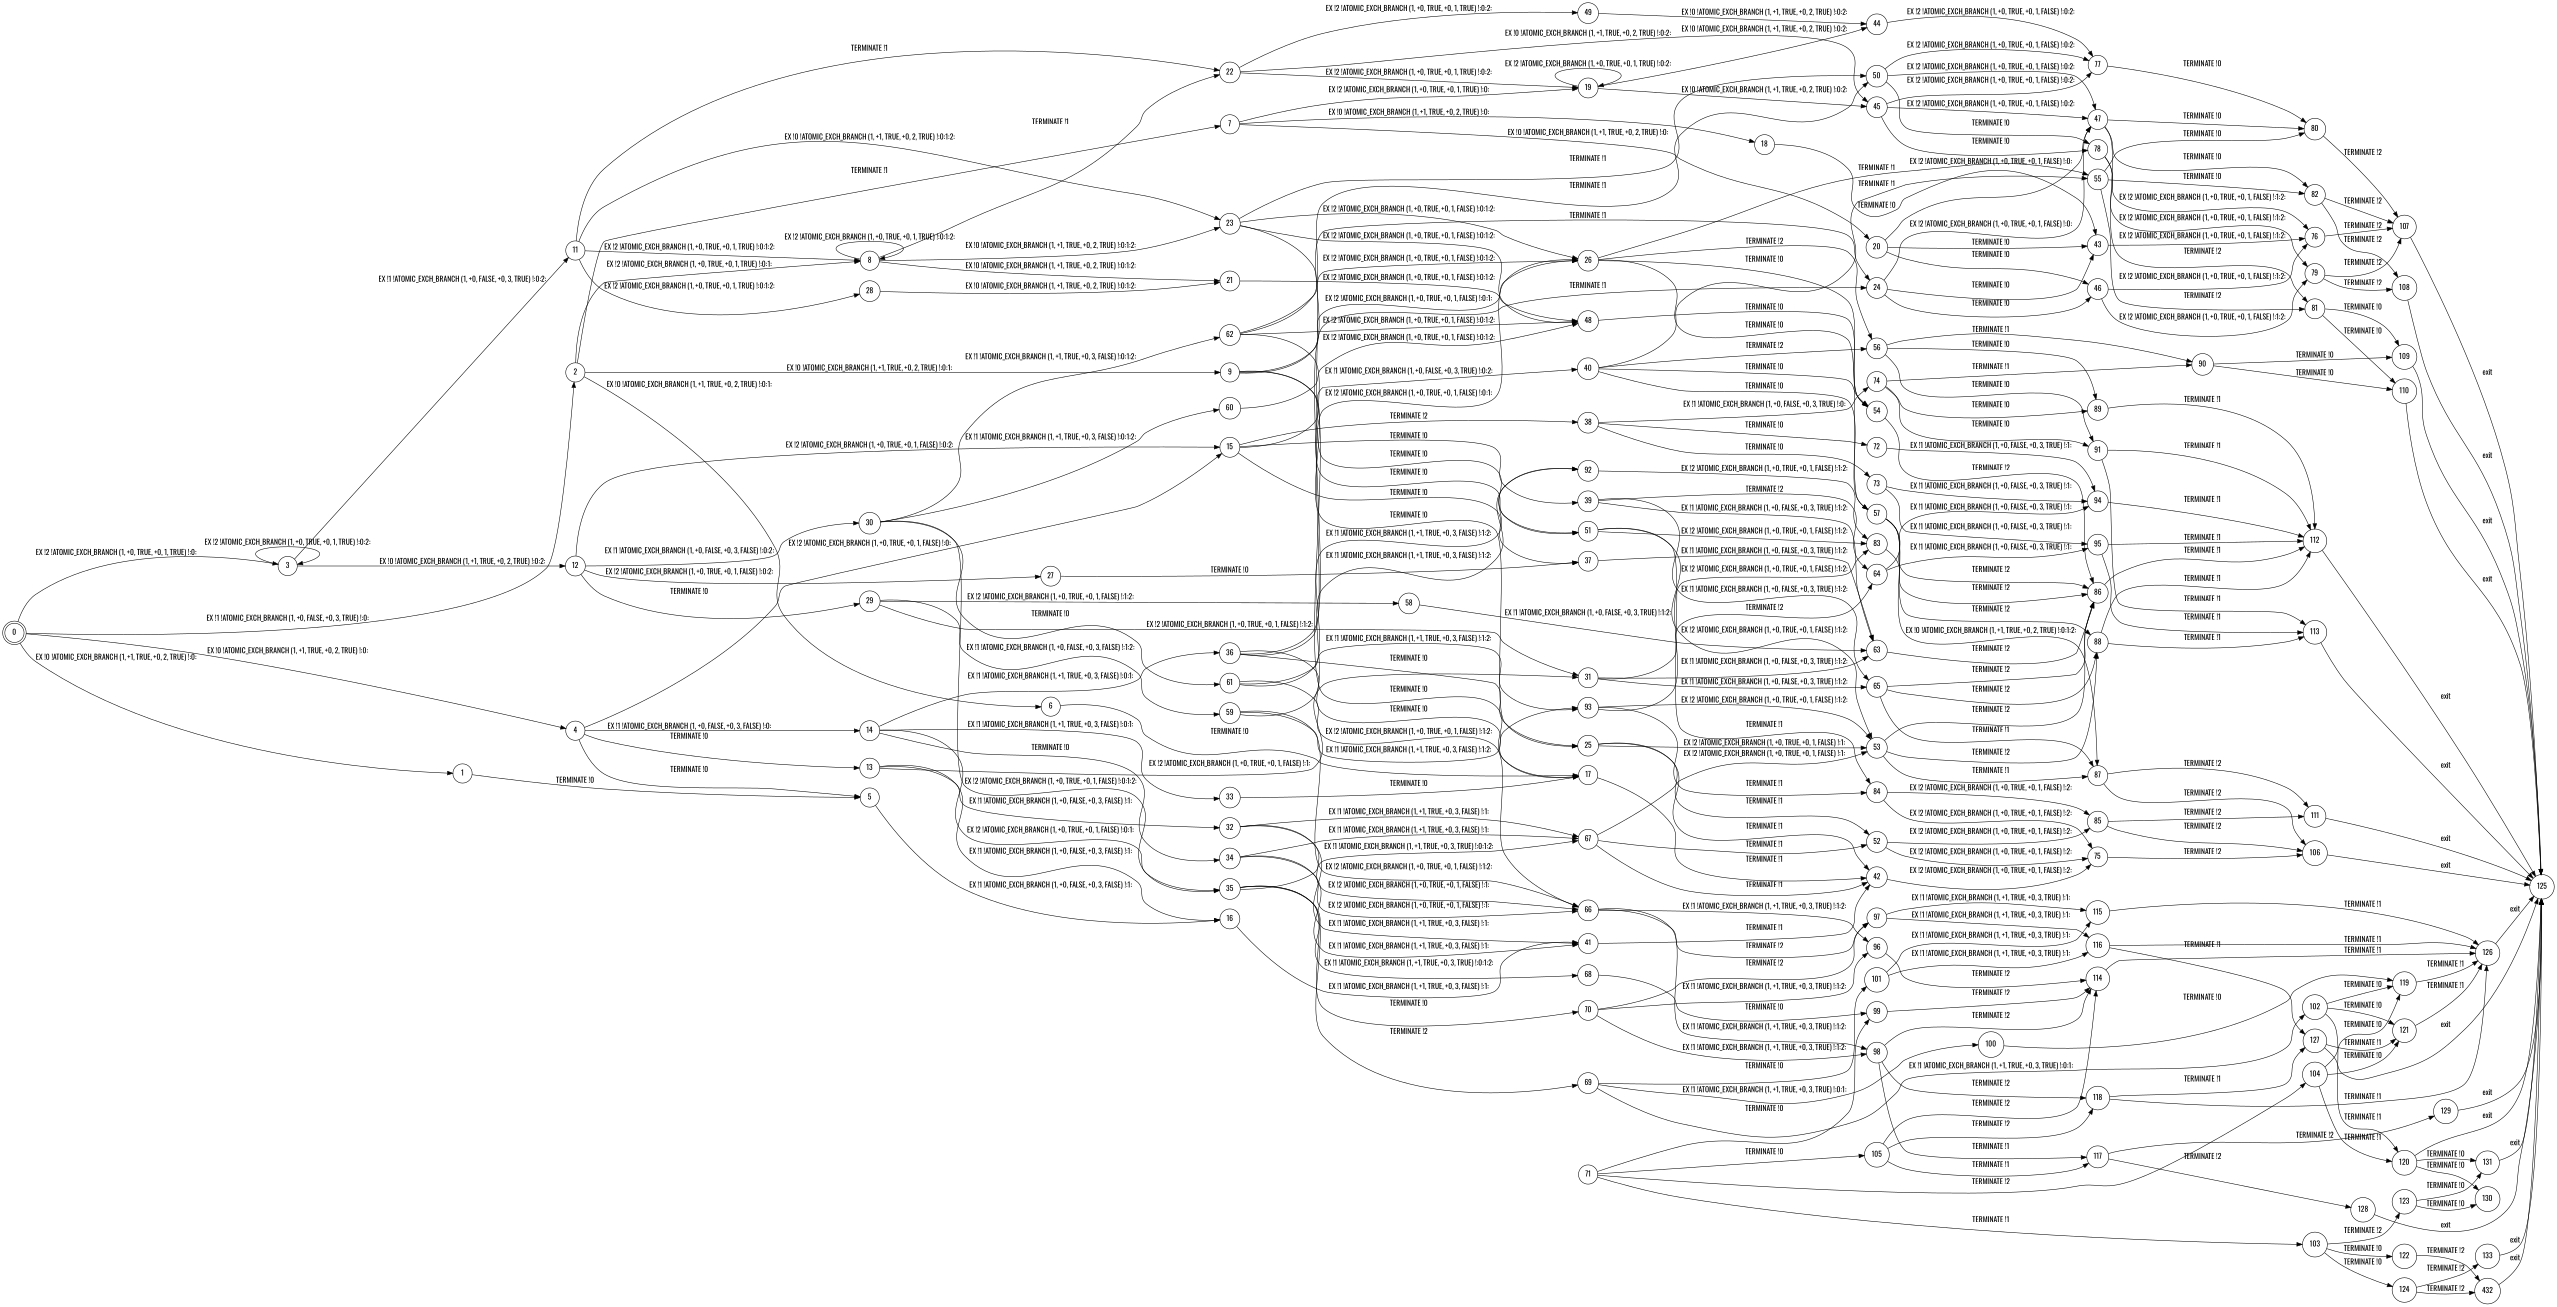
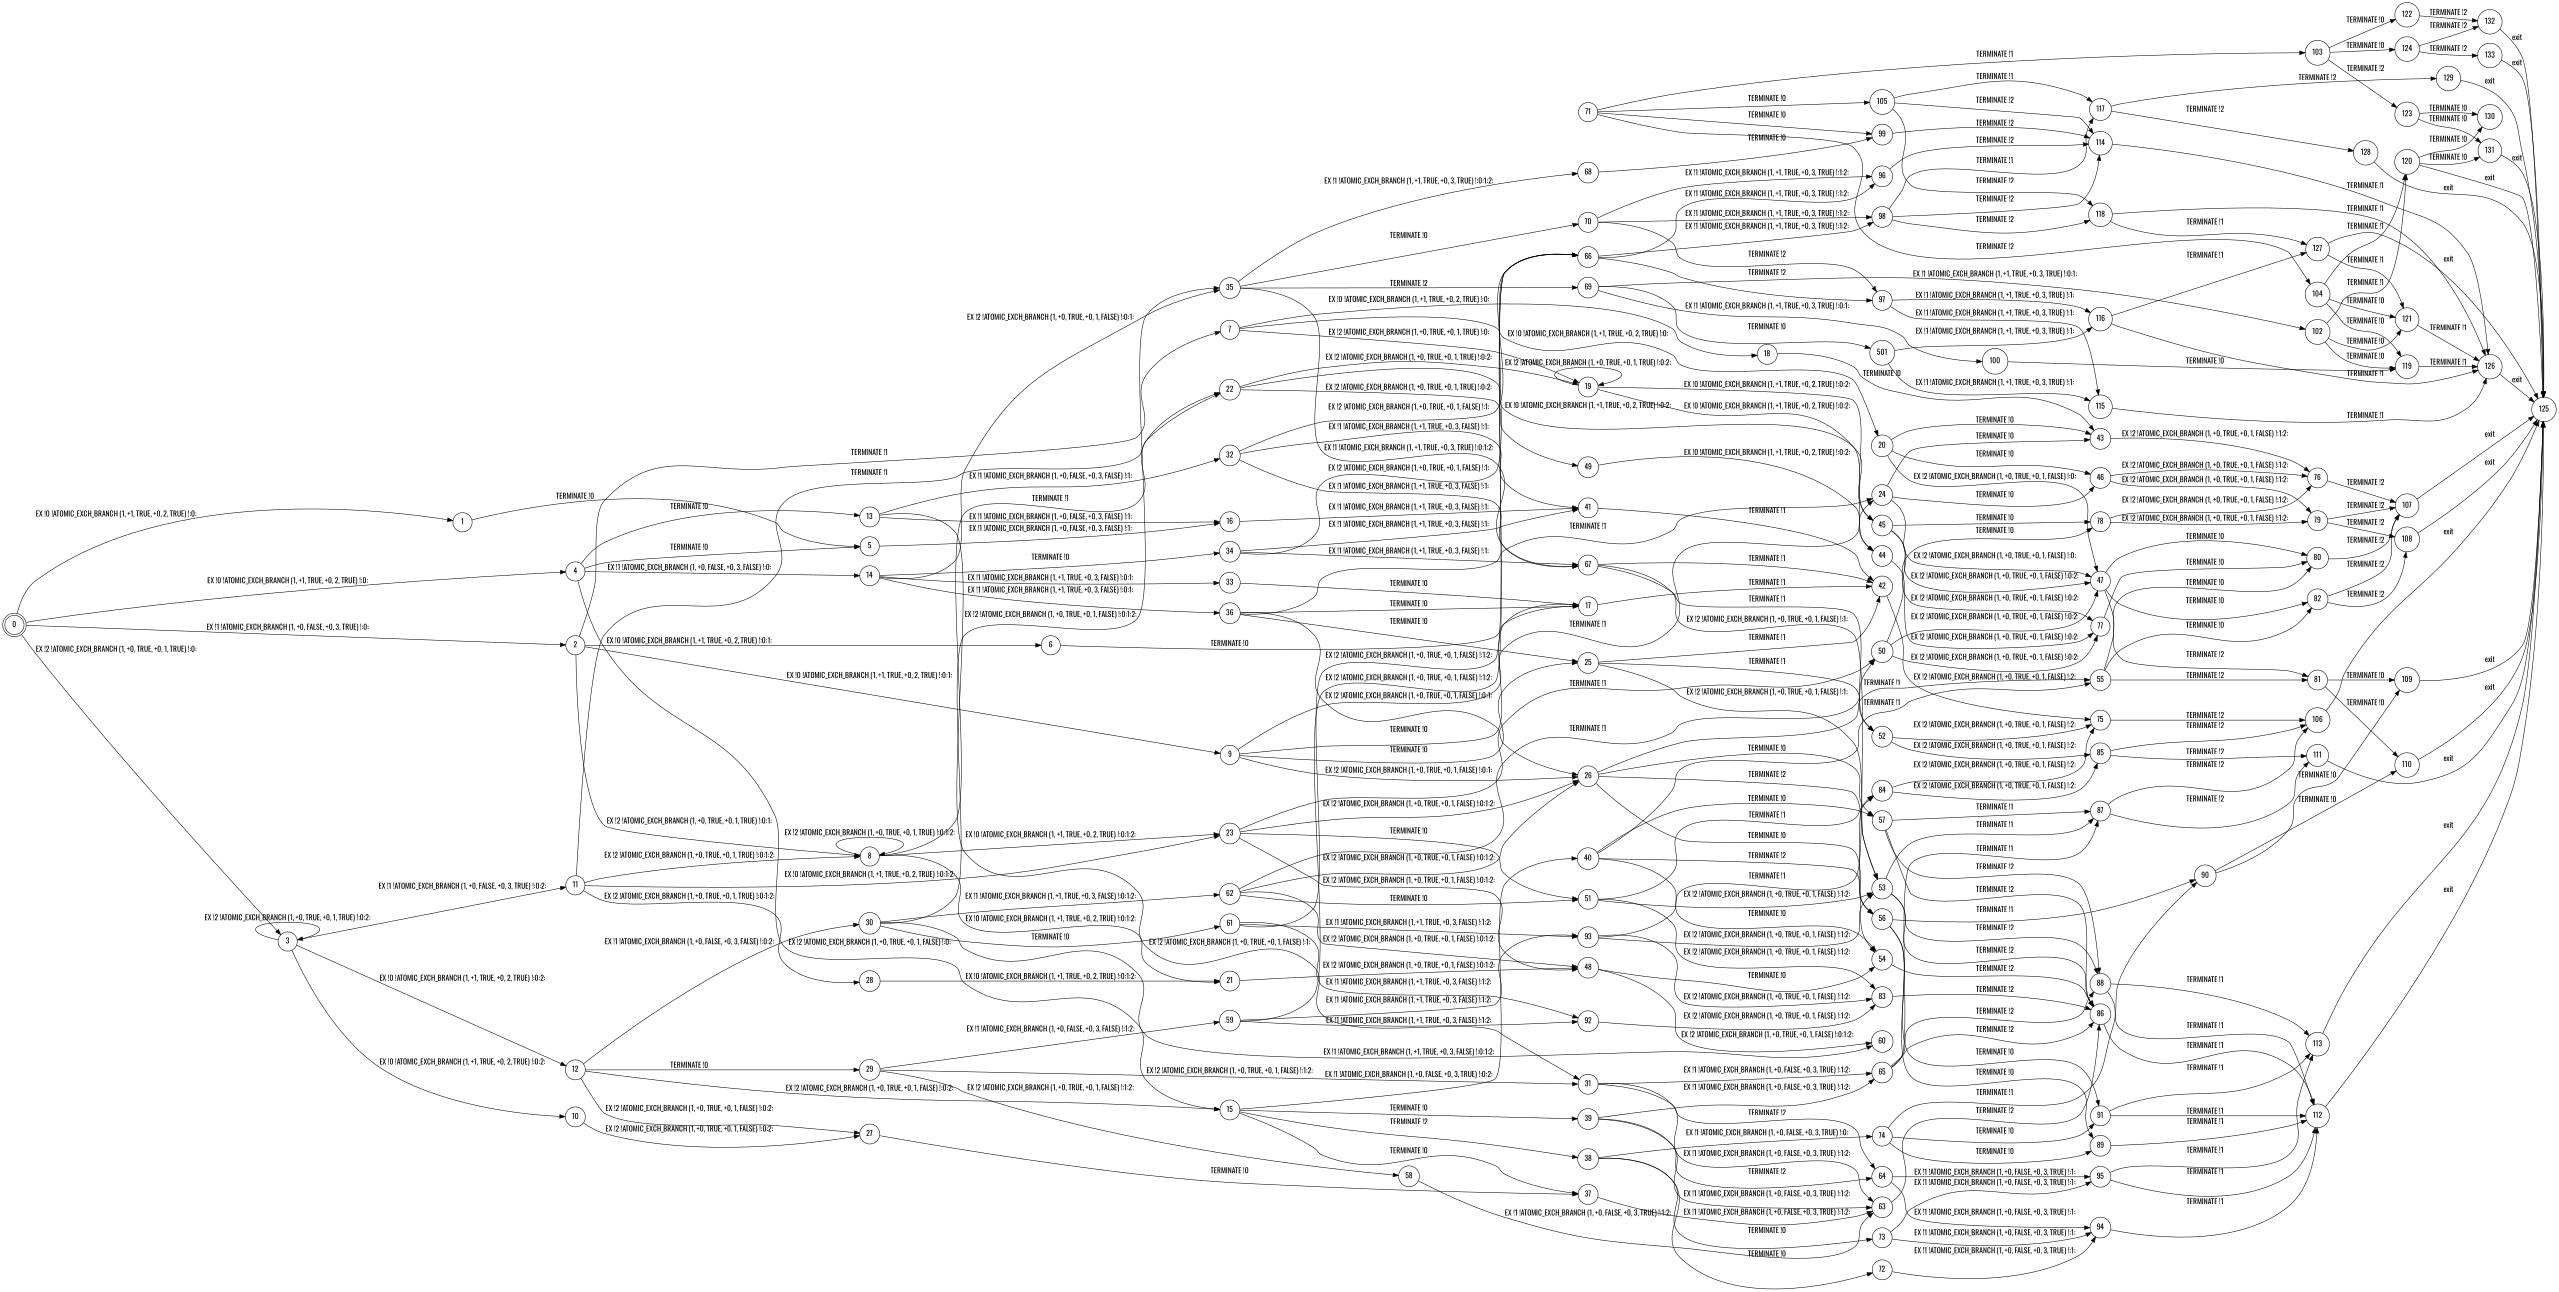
(1396, 343) -> (1713, 1049)
(1991, 631) -> (1995, 808)
(1877, 980) -> (1882, 353)
none -> (575, 1117)
(2488, 1291) -> (2490, 22)
